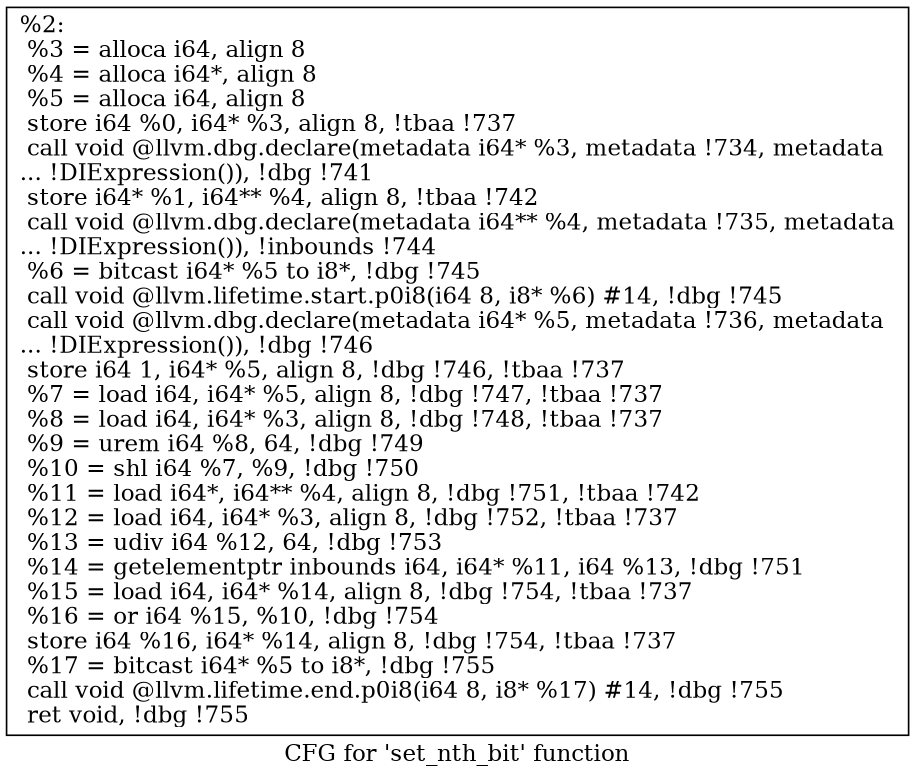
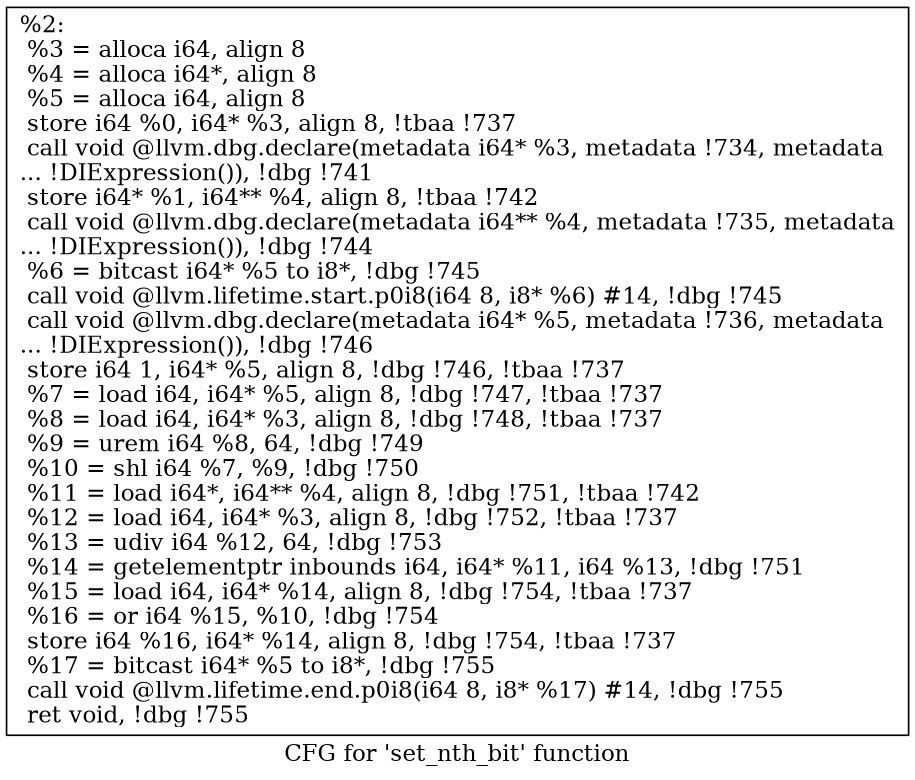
(228, 247) -> (197, 247)
